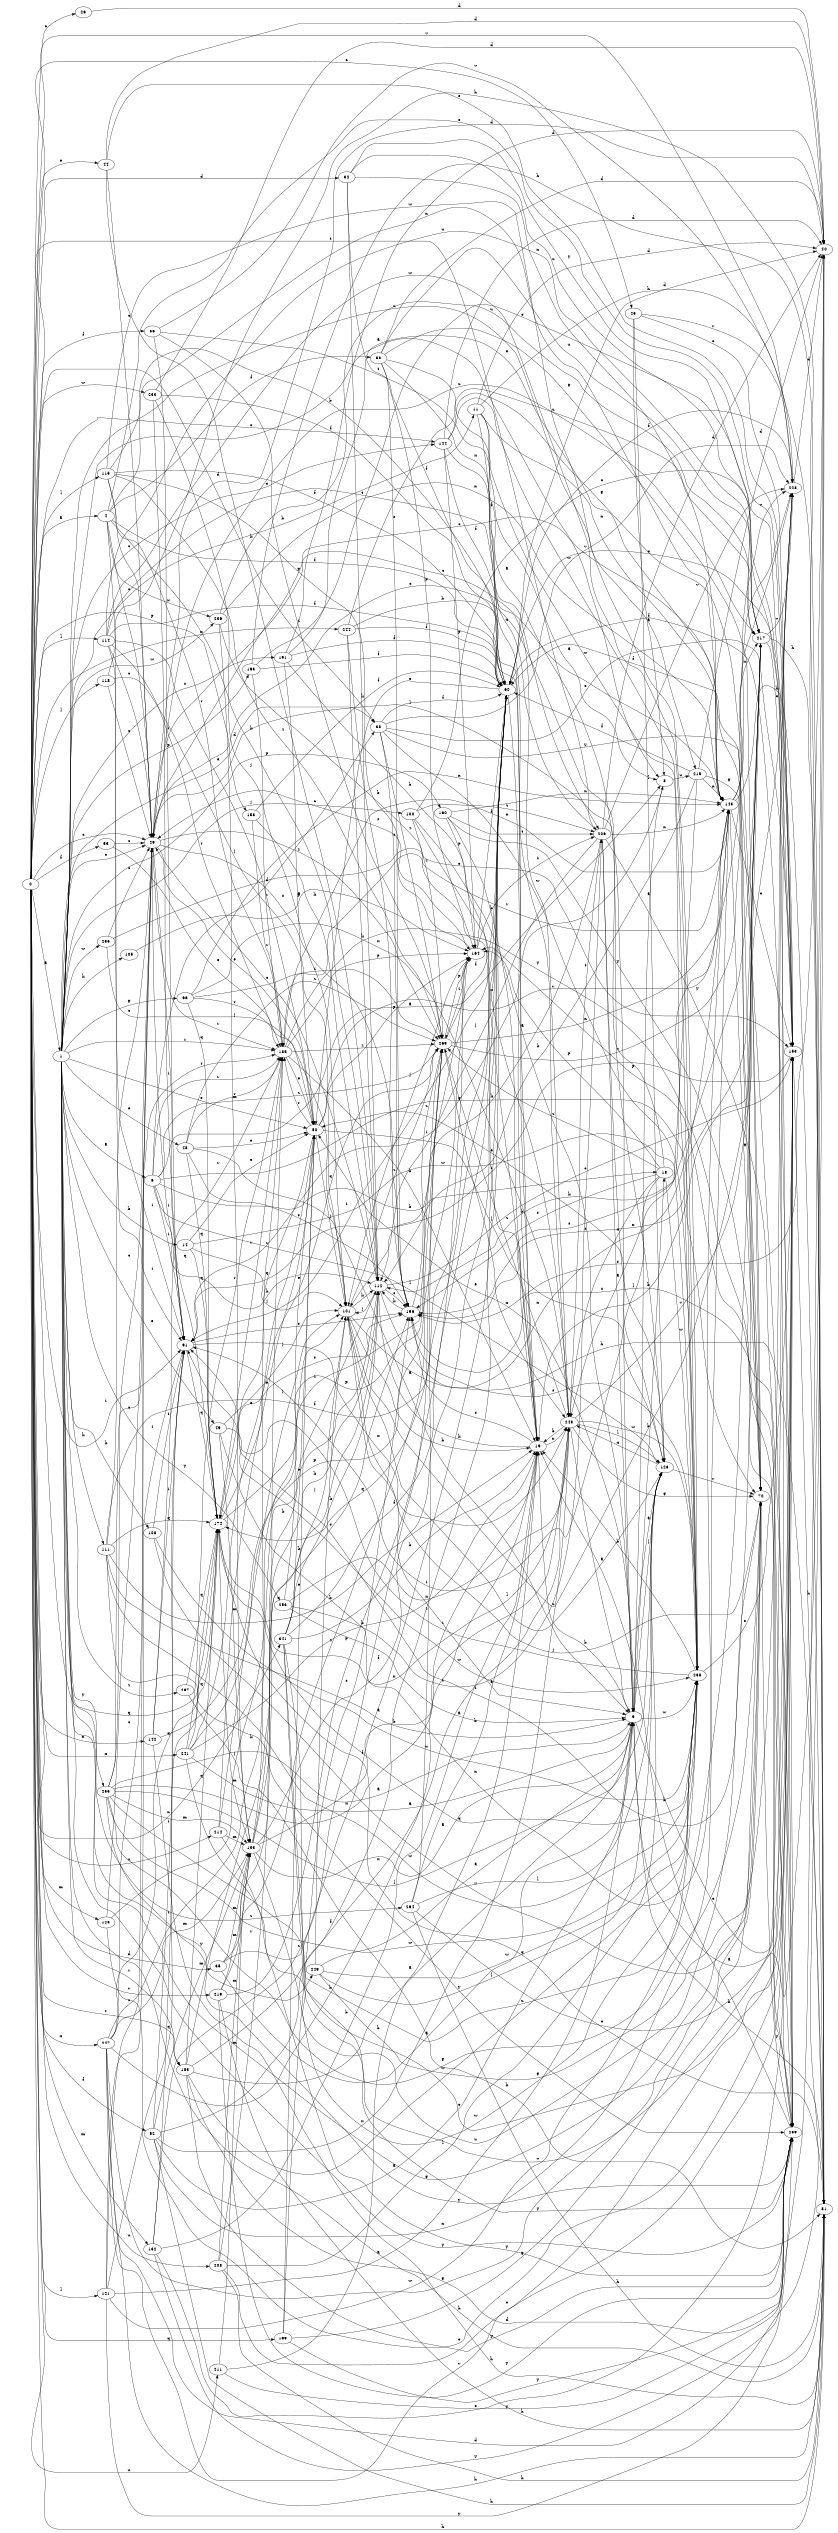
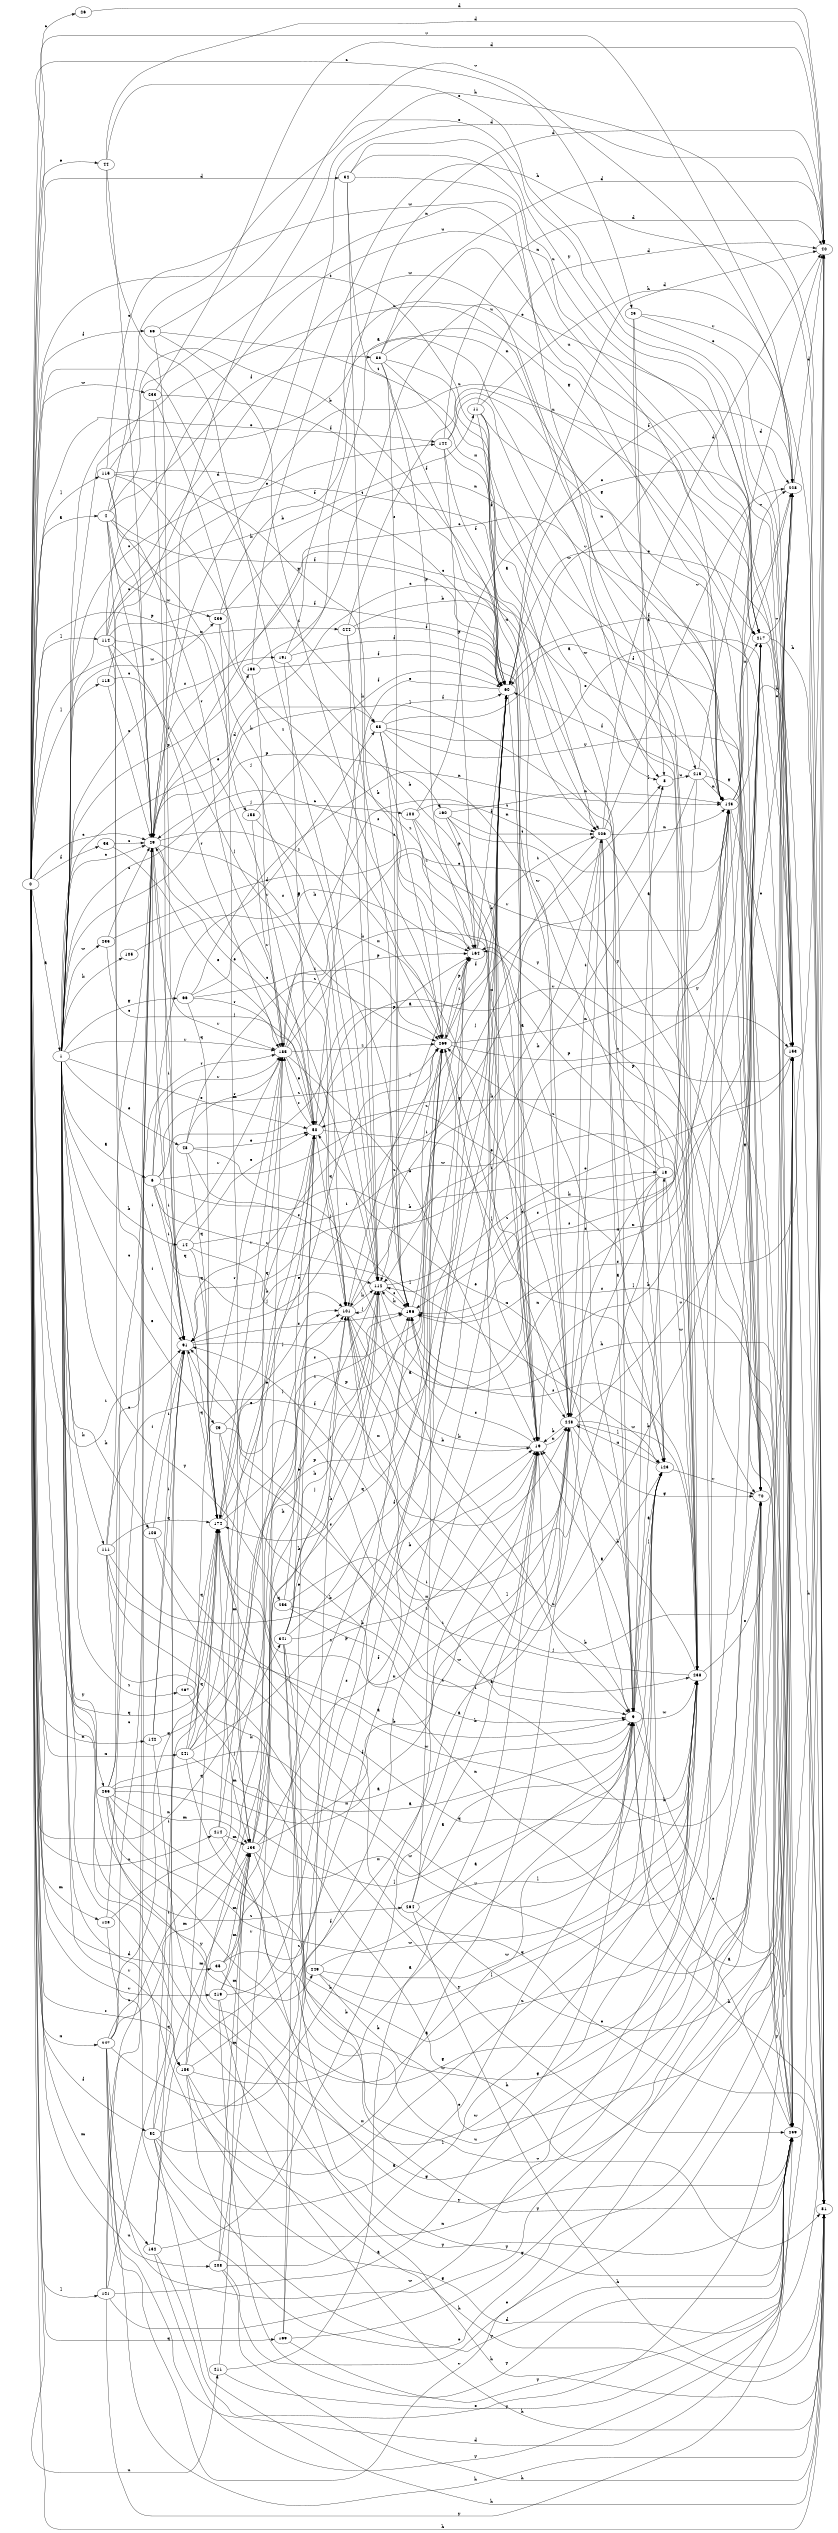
(227, 241) -> (233, 276)
